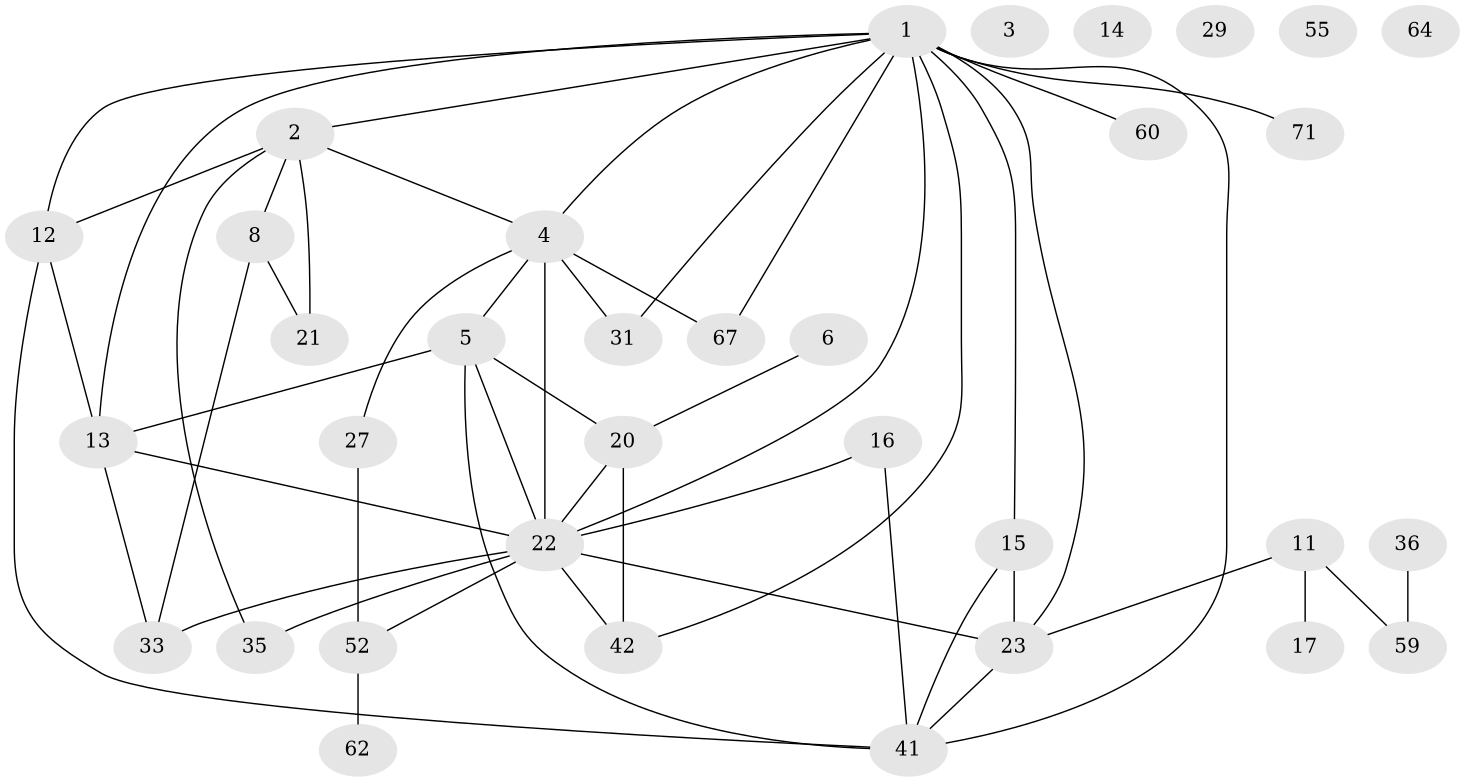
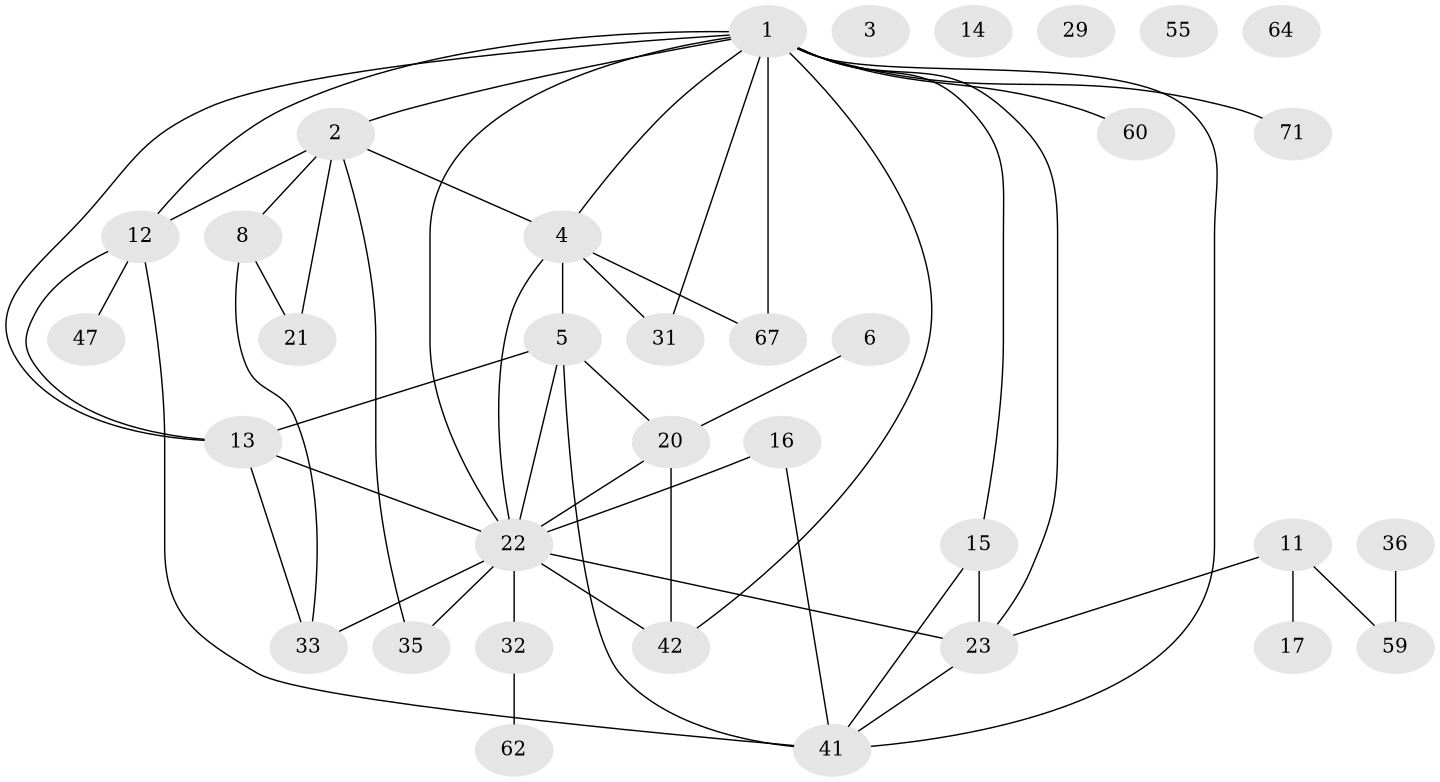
none -> (86, 339)
(358, 442) -> none
(358, 648) -> (514, 648)
